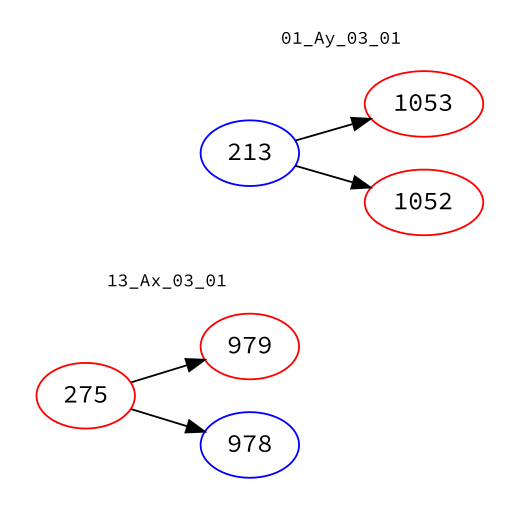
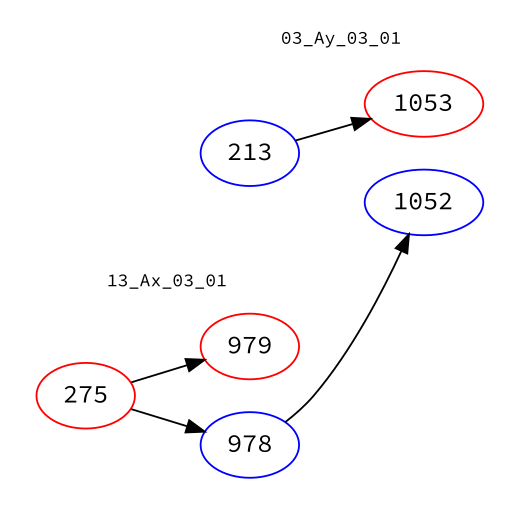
(342, 39) -> (342, 39)
(324, 174) -> (352, 343)
(424, 202) -> (424, 202)
